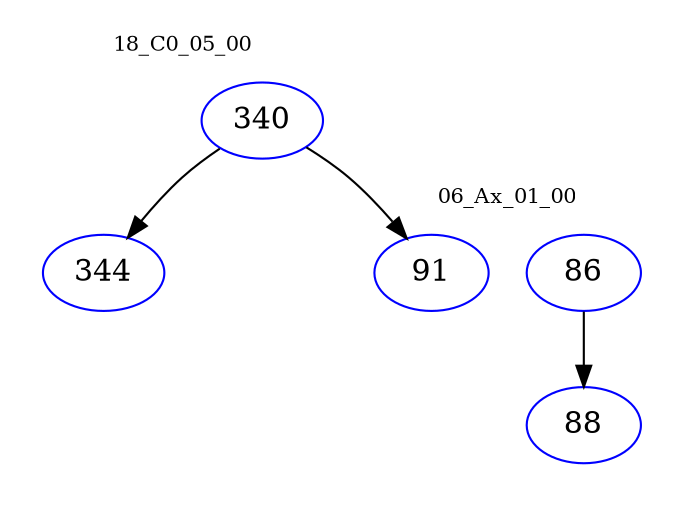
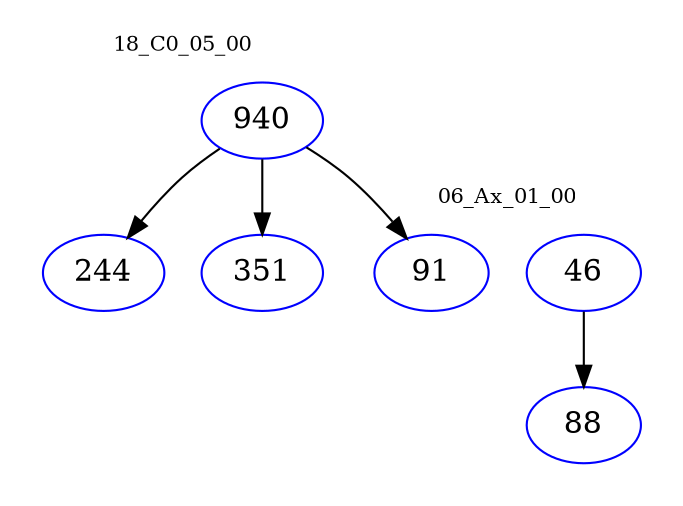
(262, 121) -> (262, 121)
(104, 273) -> (104, 273)
none -> (262, 273)
(584, 273) -> (584, 273)
